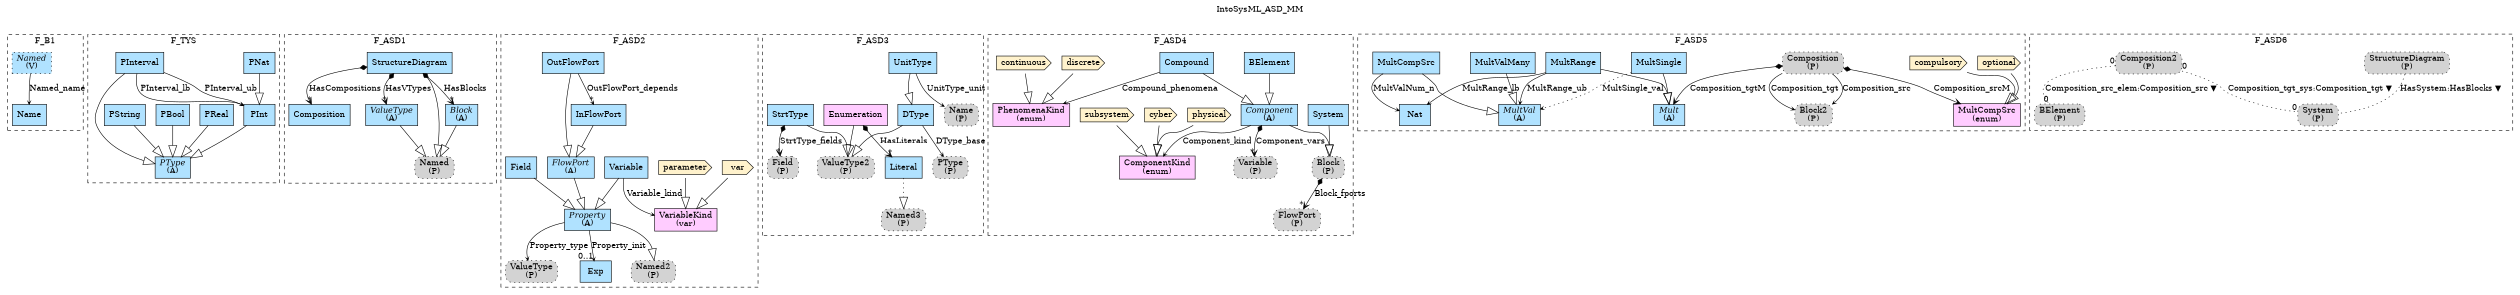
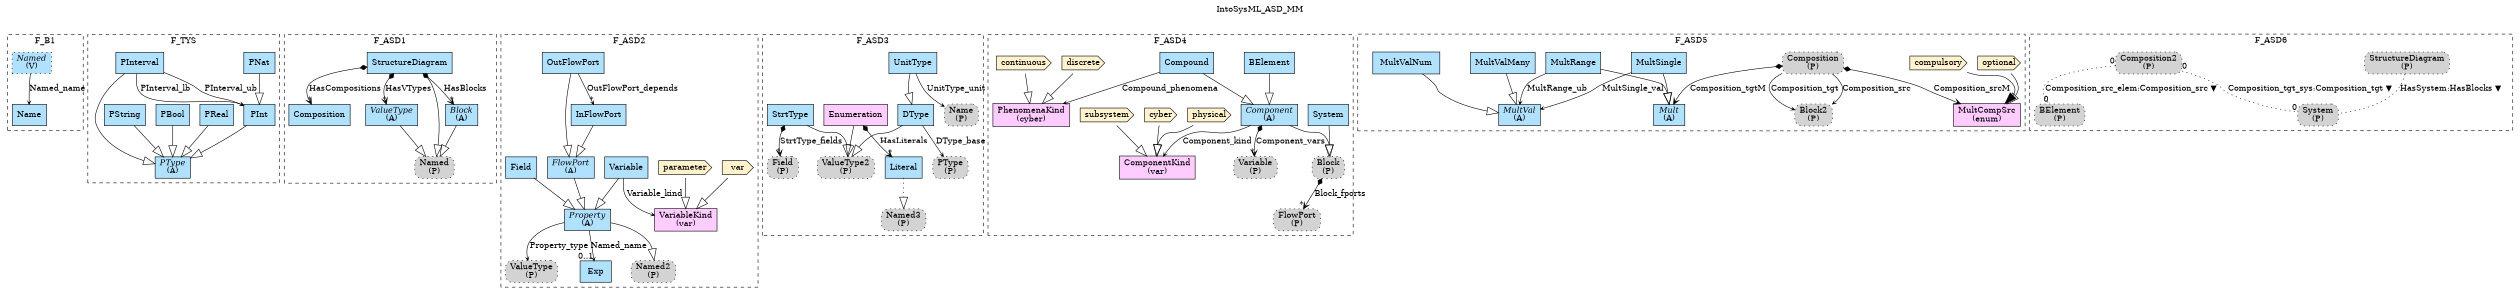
(1406, 63) -> (1406, 63)
(1997, 76) -> (1997, 76)
(1588, 93) -> (1588, 93)
(1031, 115) -> (1031, 115)
(1415, 115) -> none
(1157, 168) -> (1157, 168)
(619, 246) -> (619, 246)
